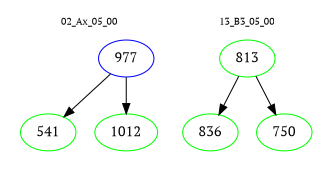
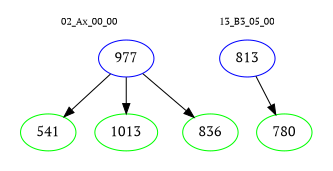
(89, 22) -> (89, 22)
(247, 59) -> (247, 59)
(231, 91) -> (160, 88)
(126, 132) -> (126, 132)
(284, 132) -> (284, 132)
